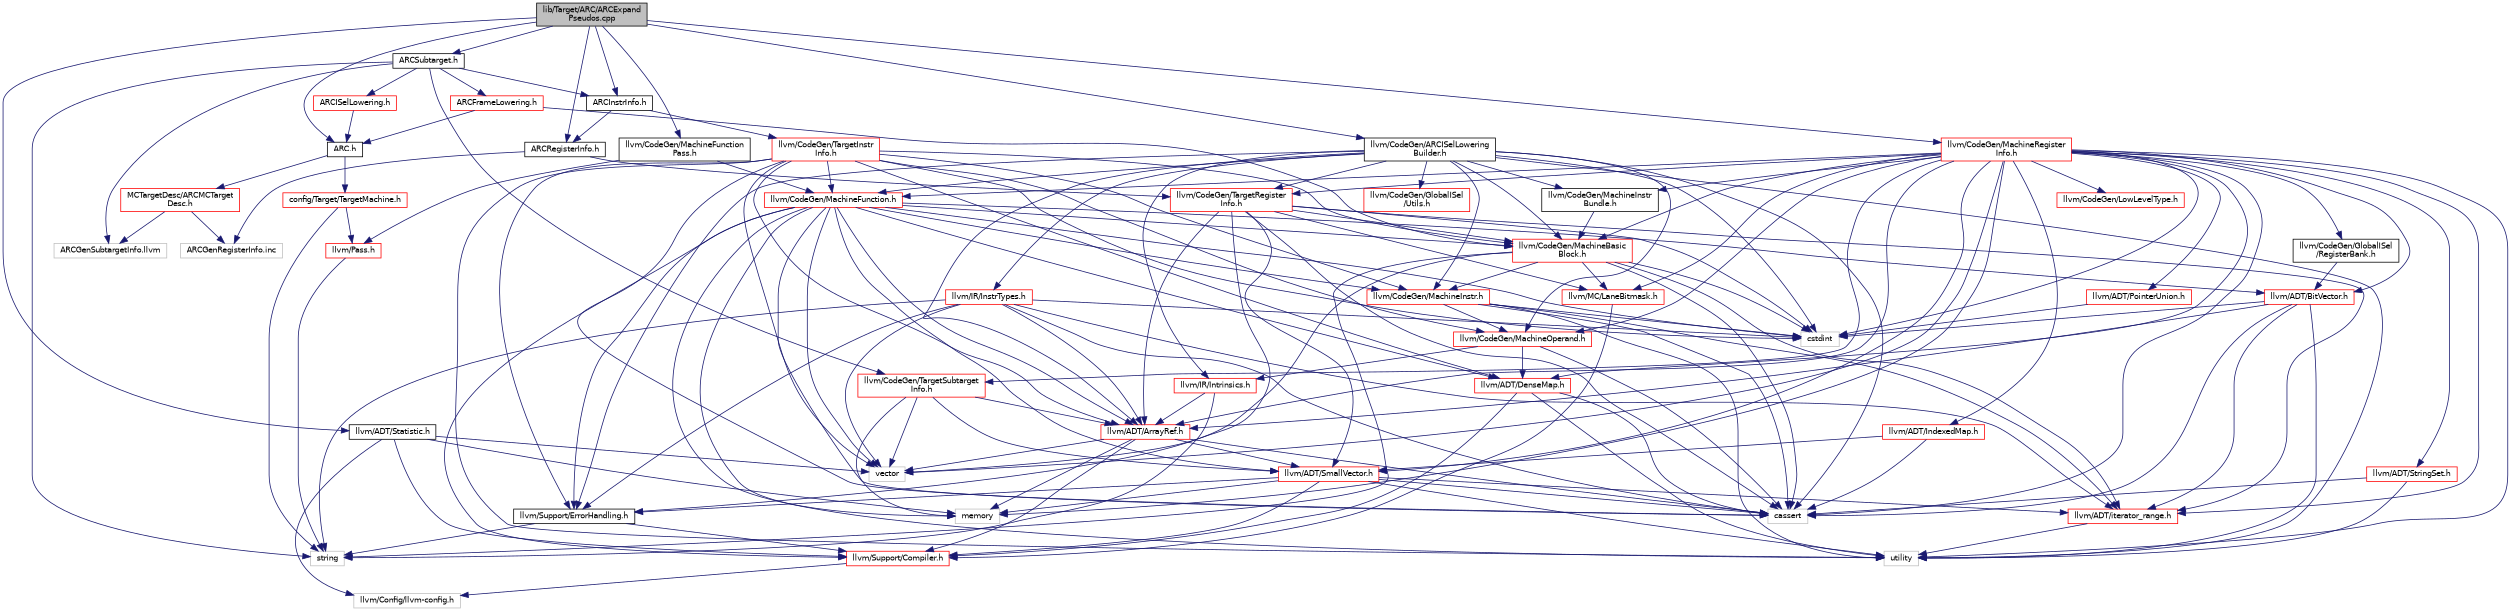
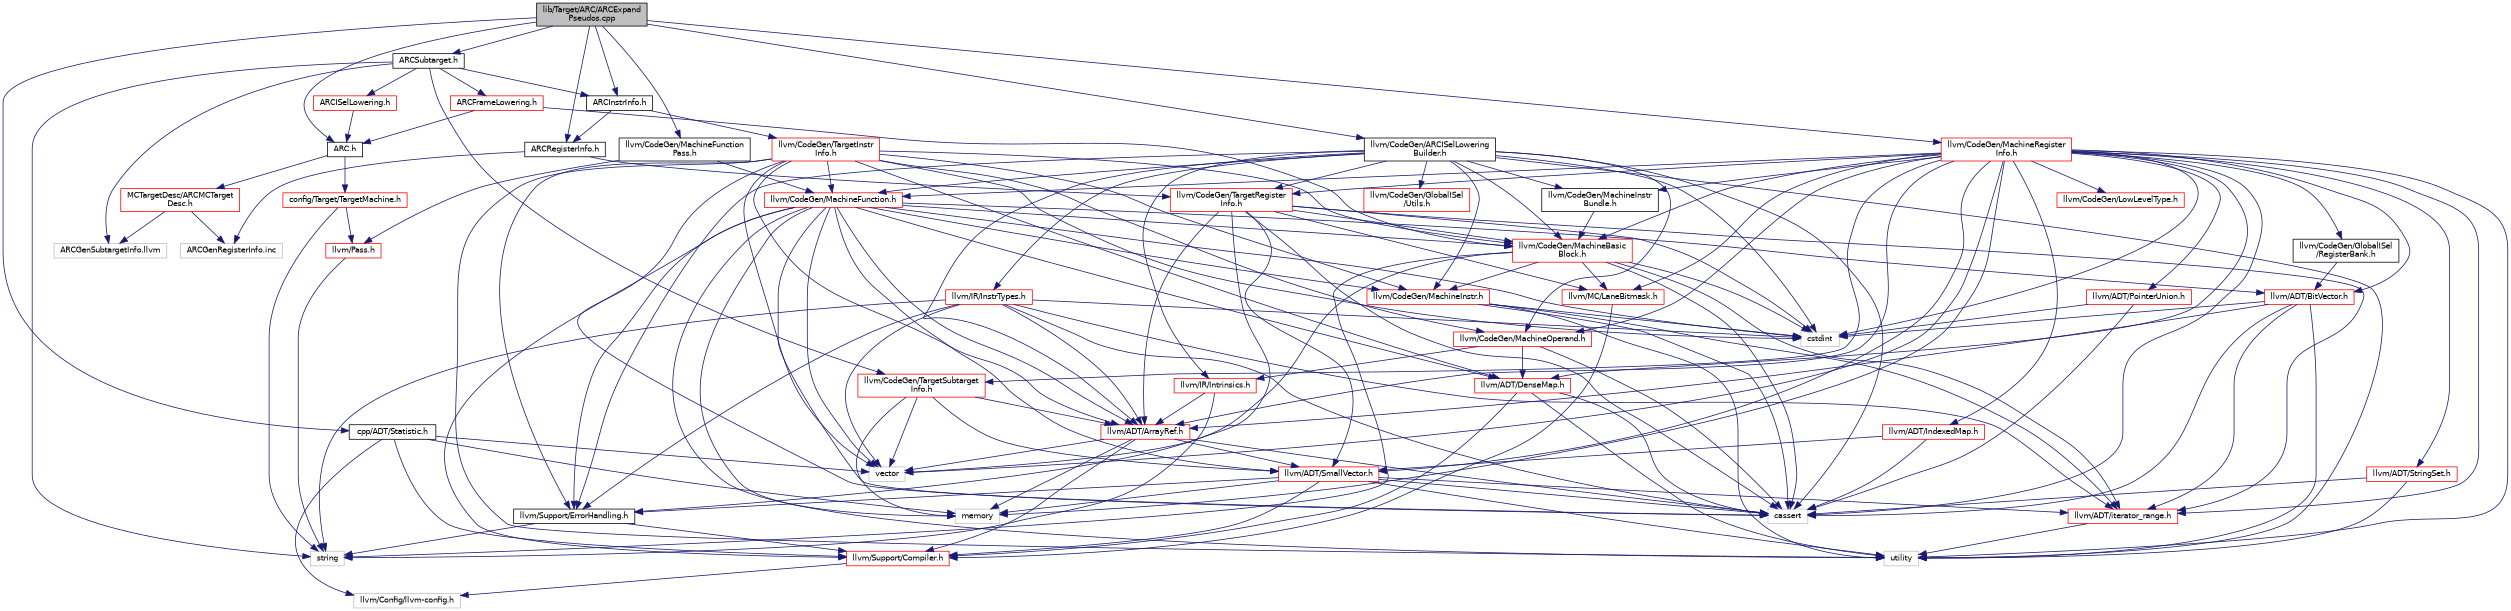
(1468, 315) -> none
(393, 432) -> (393, 432)
none -> (1994, 437)
